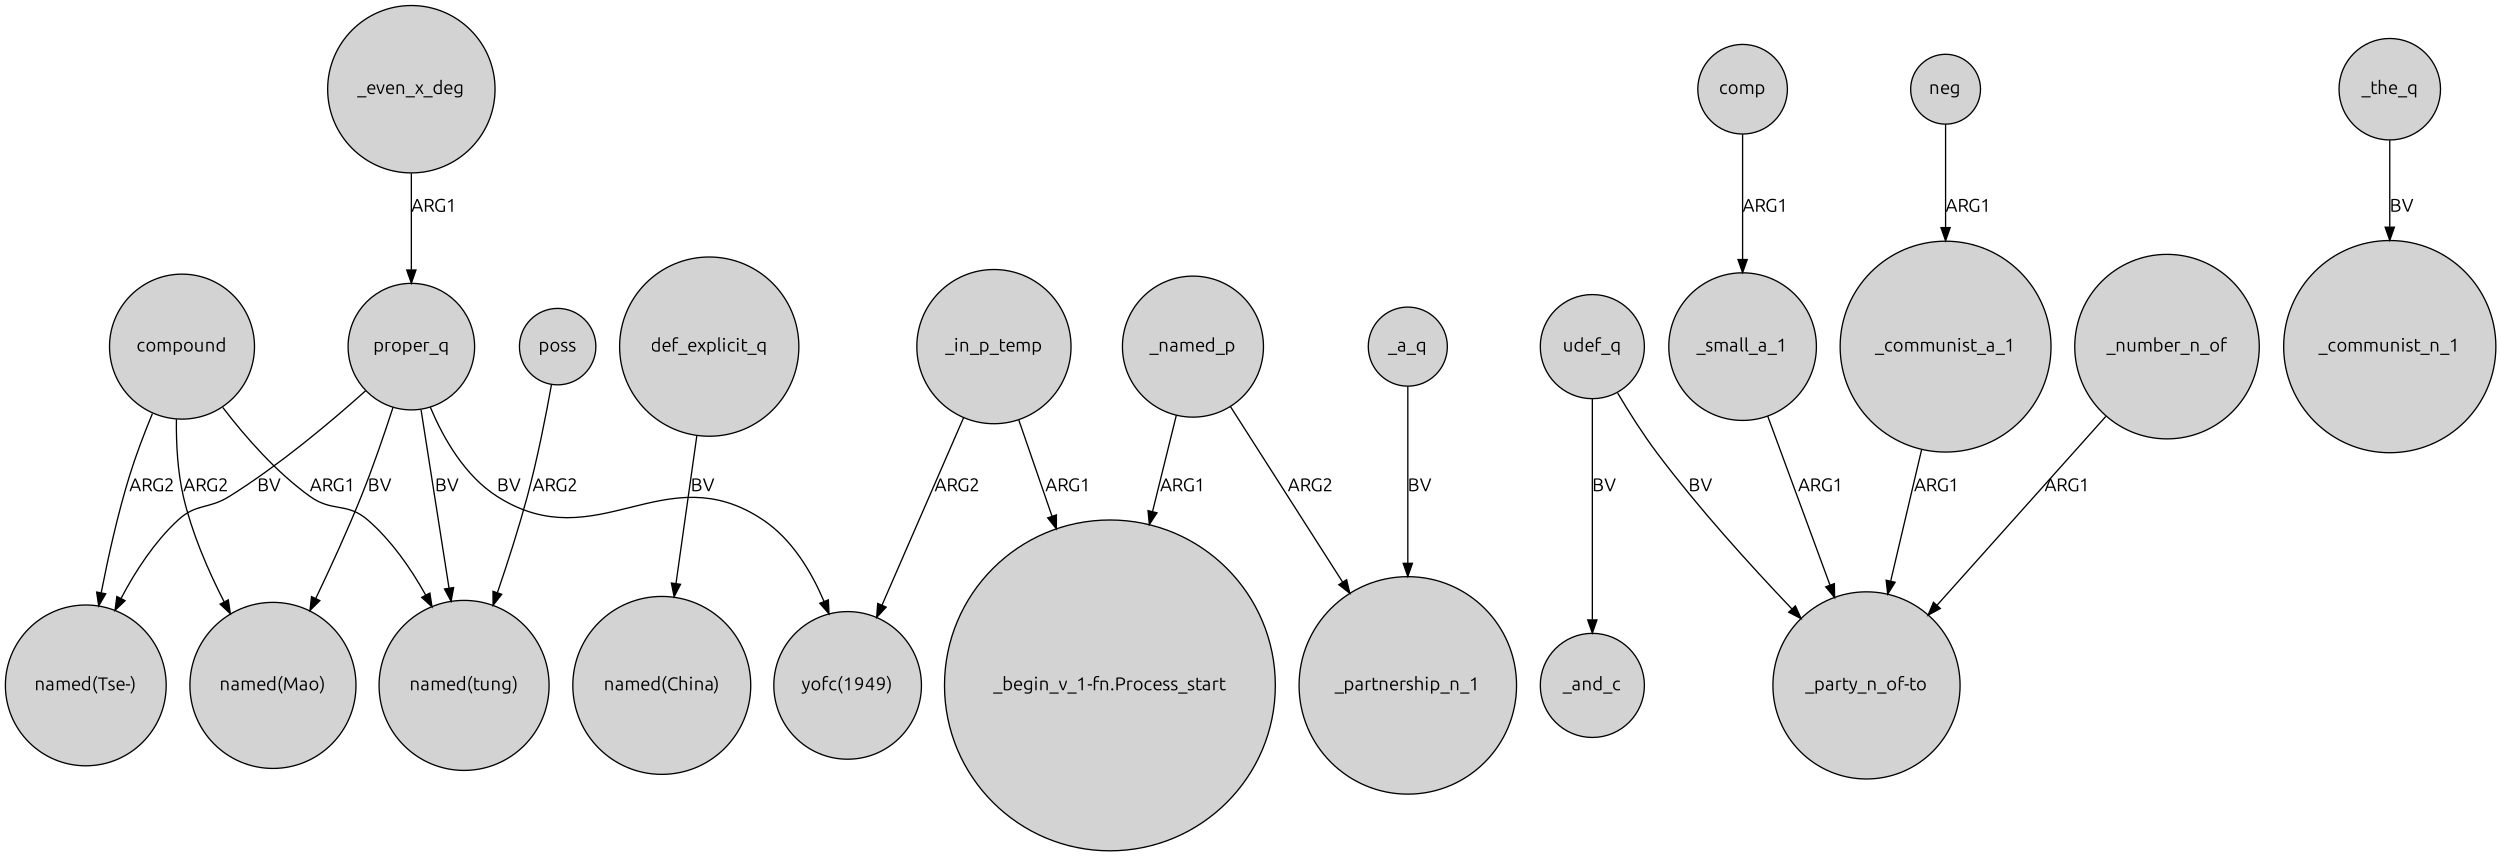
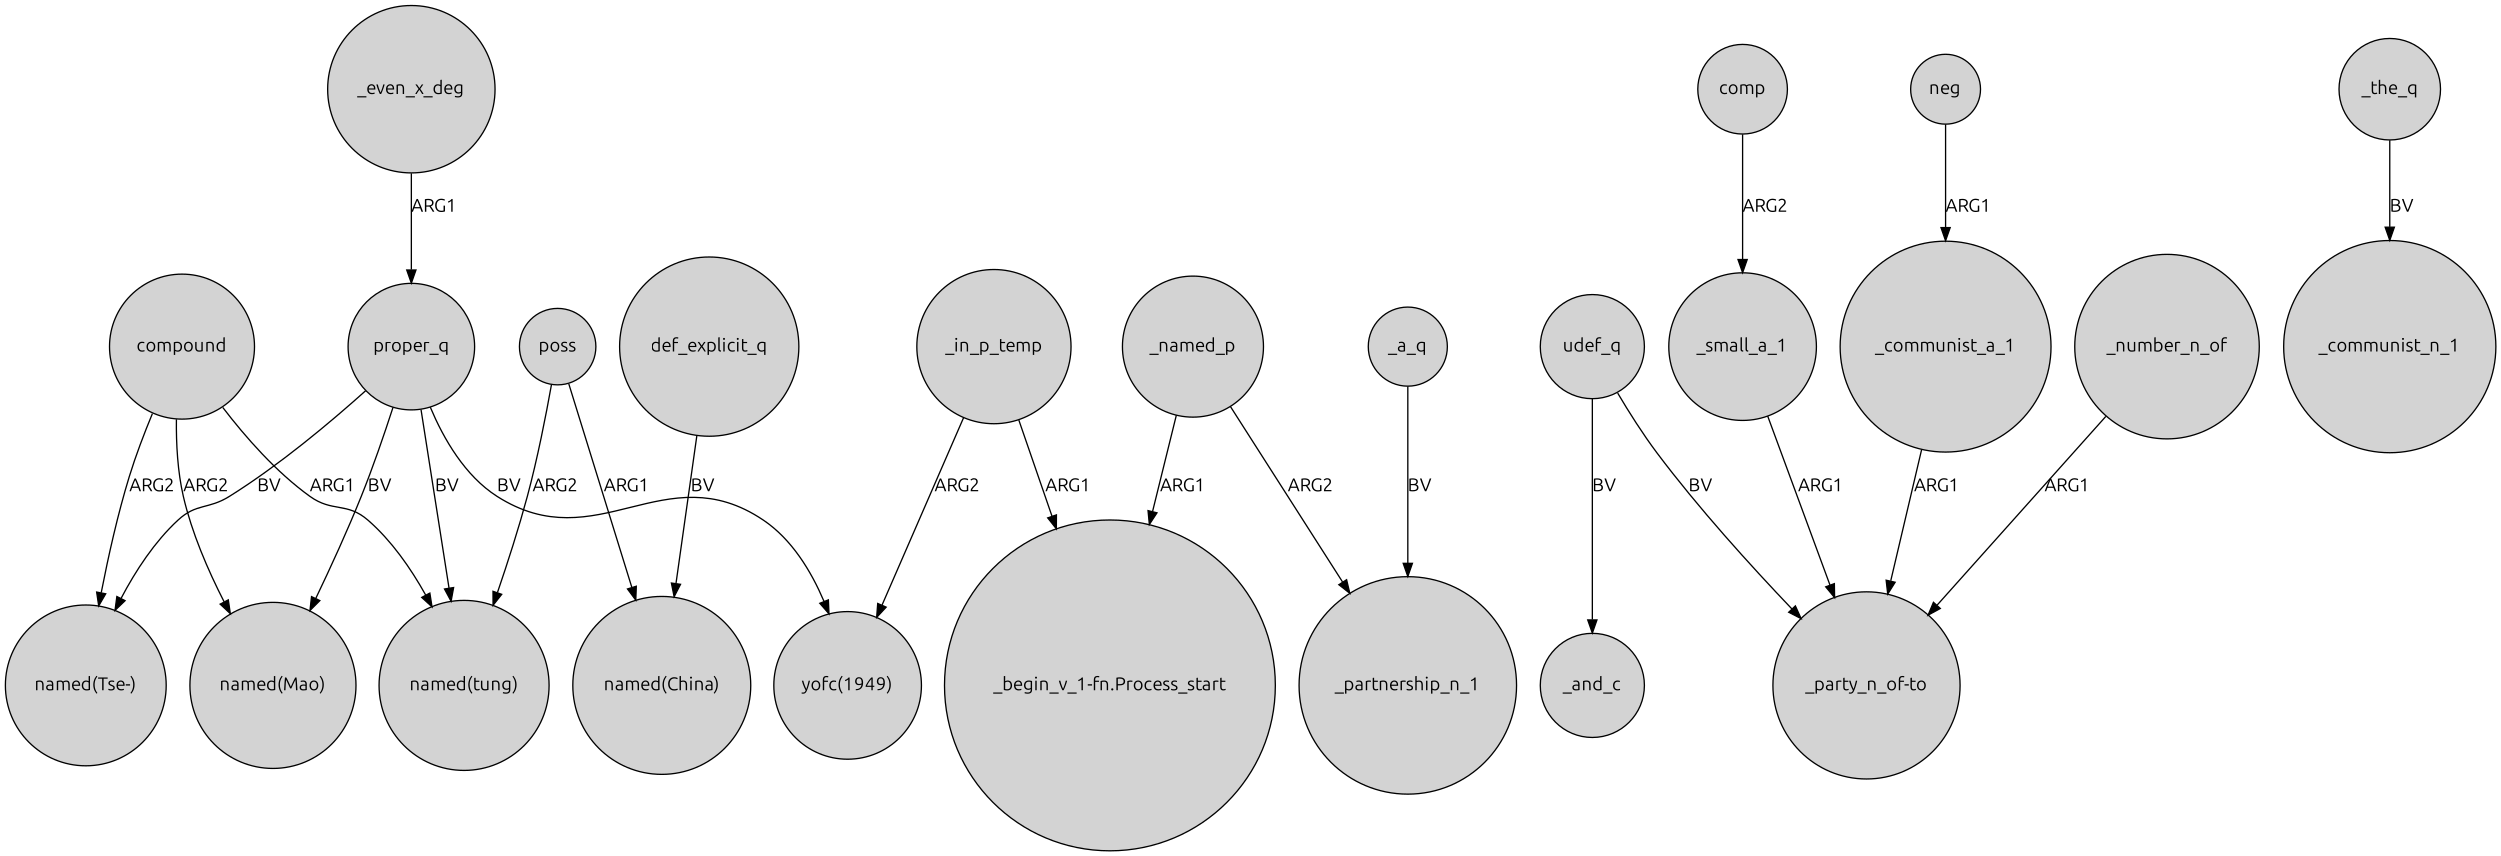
(1766, 207) -> (1766, 207)
none -> (600, 486)
